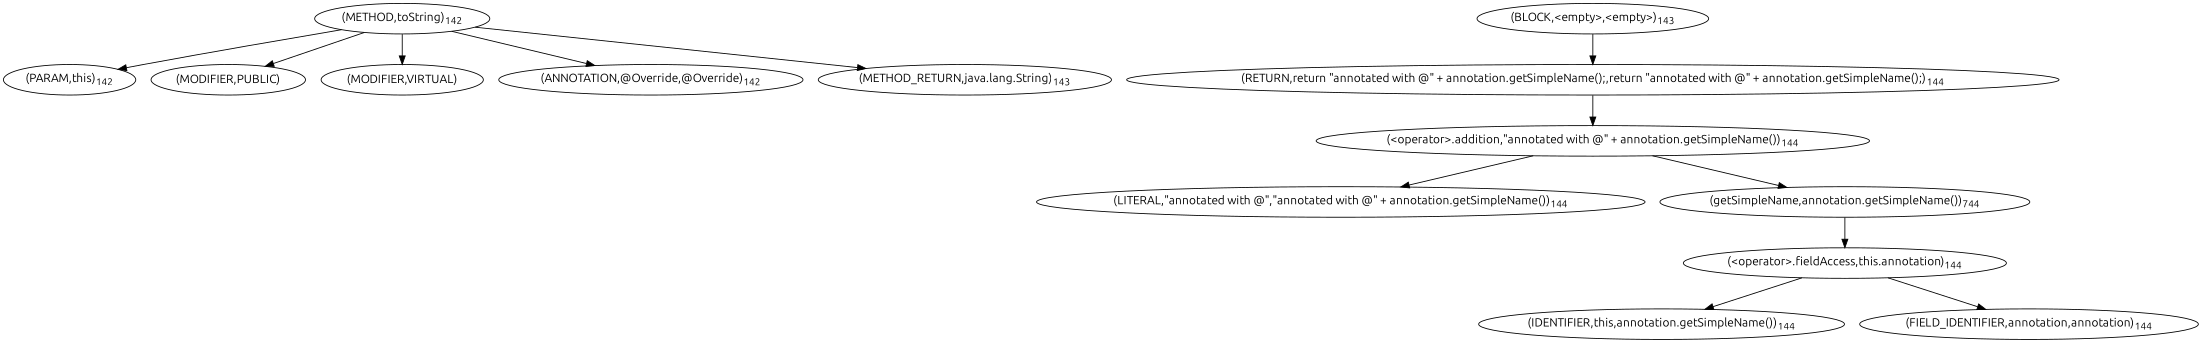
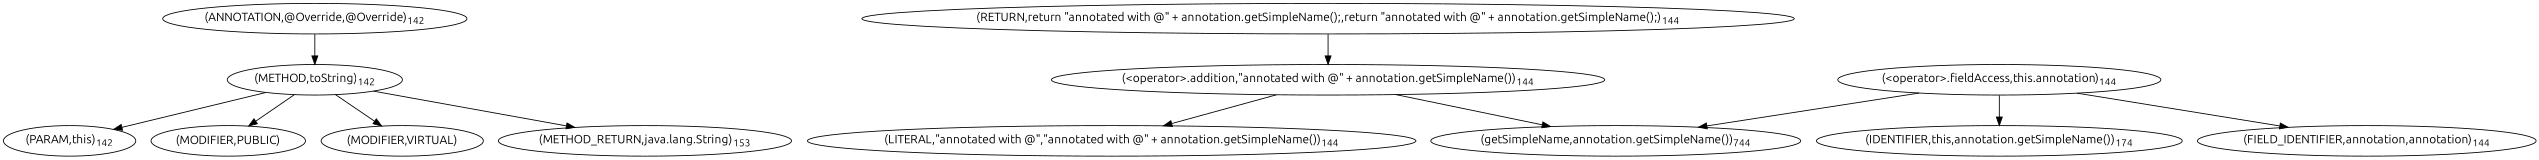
(1593, 19) -> none
(519, 47) -> (315, 45)
(1062, 78) -> (742, 140)
(1845, 228) -> (1813, 109)
(1787, 323) -> (2124, 140)
